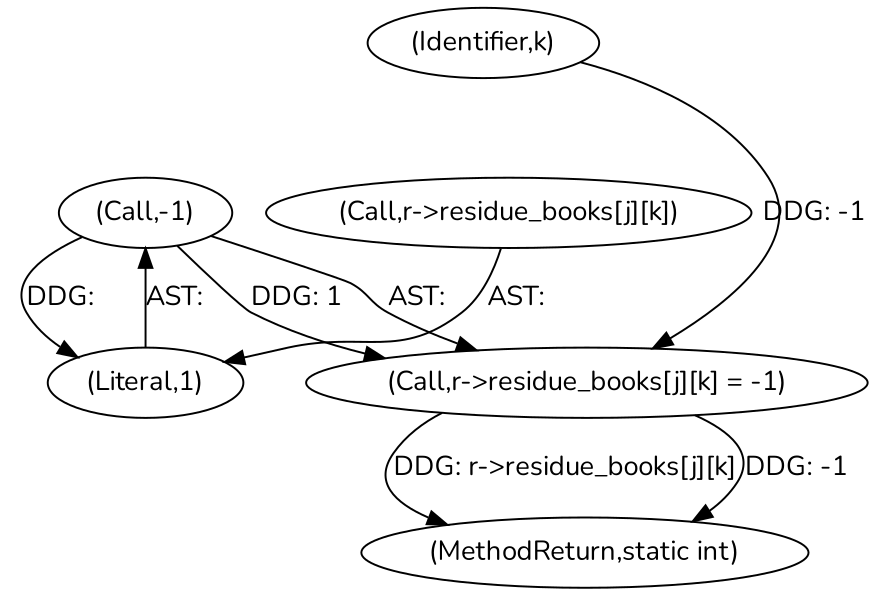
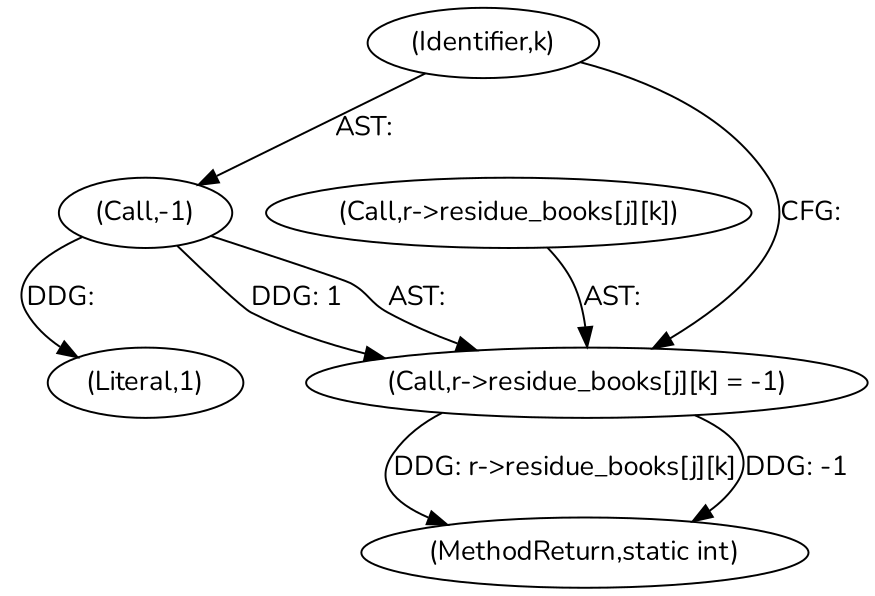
(814, 213) -> (814, 213)
(146, 308) -> (321, 125)
(393, 341) -> (574, 284)
